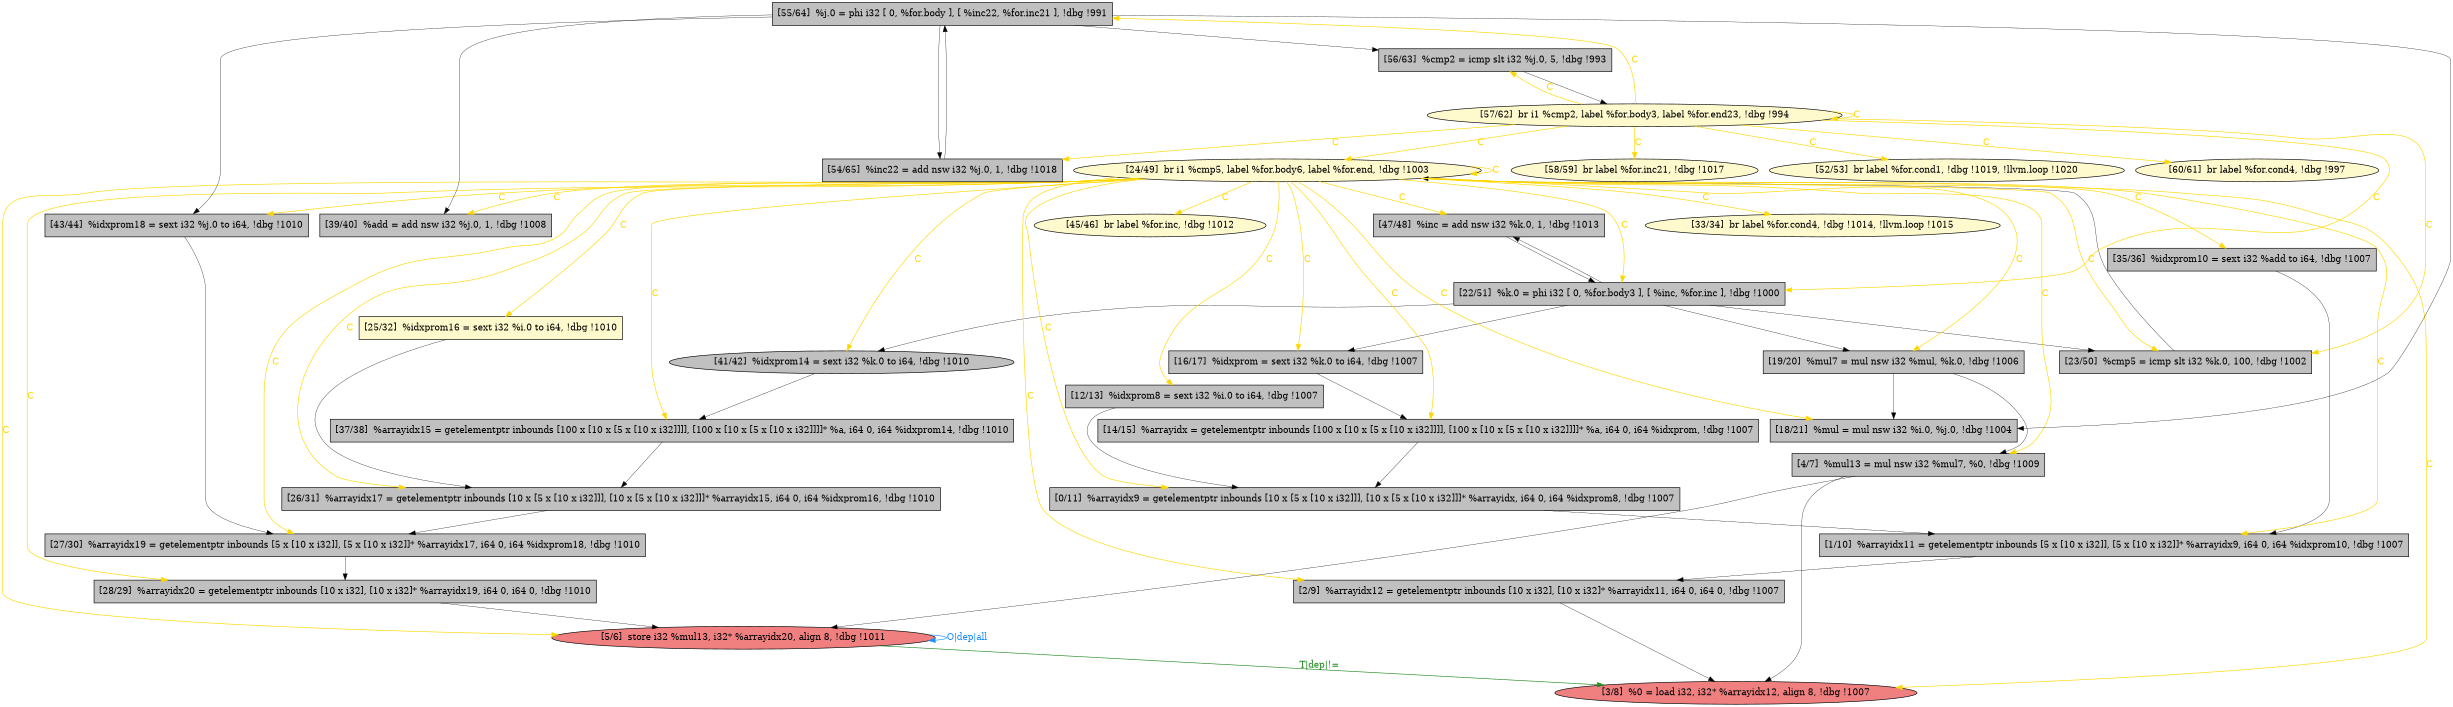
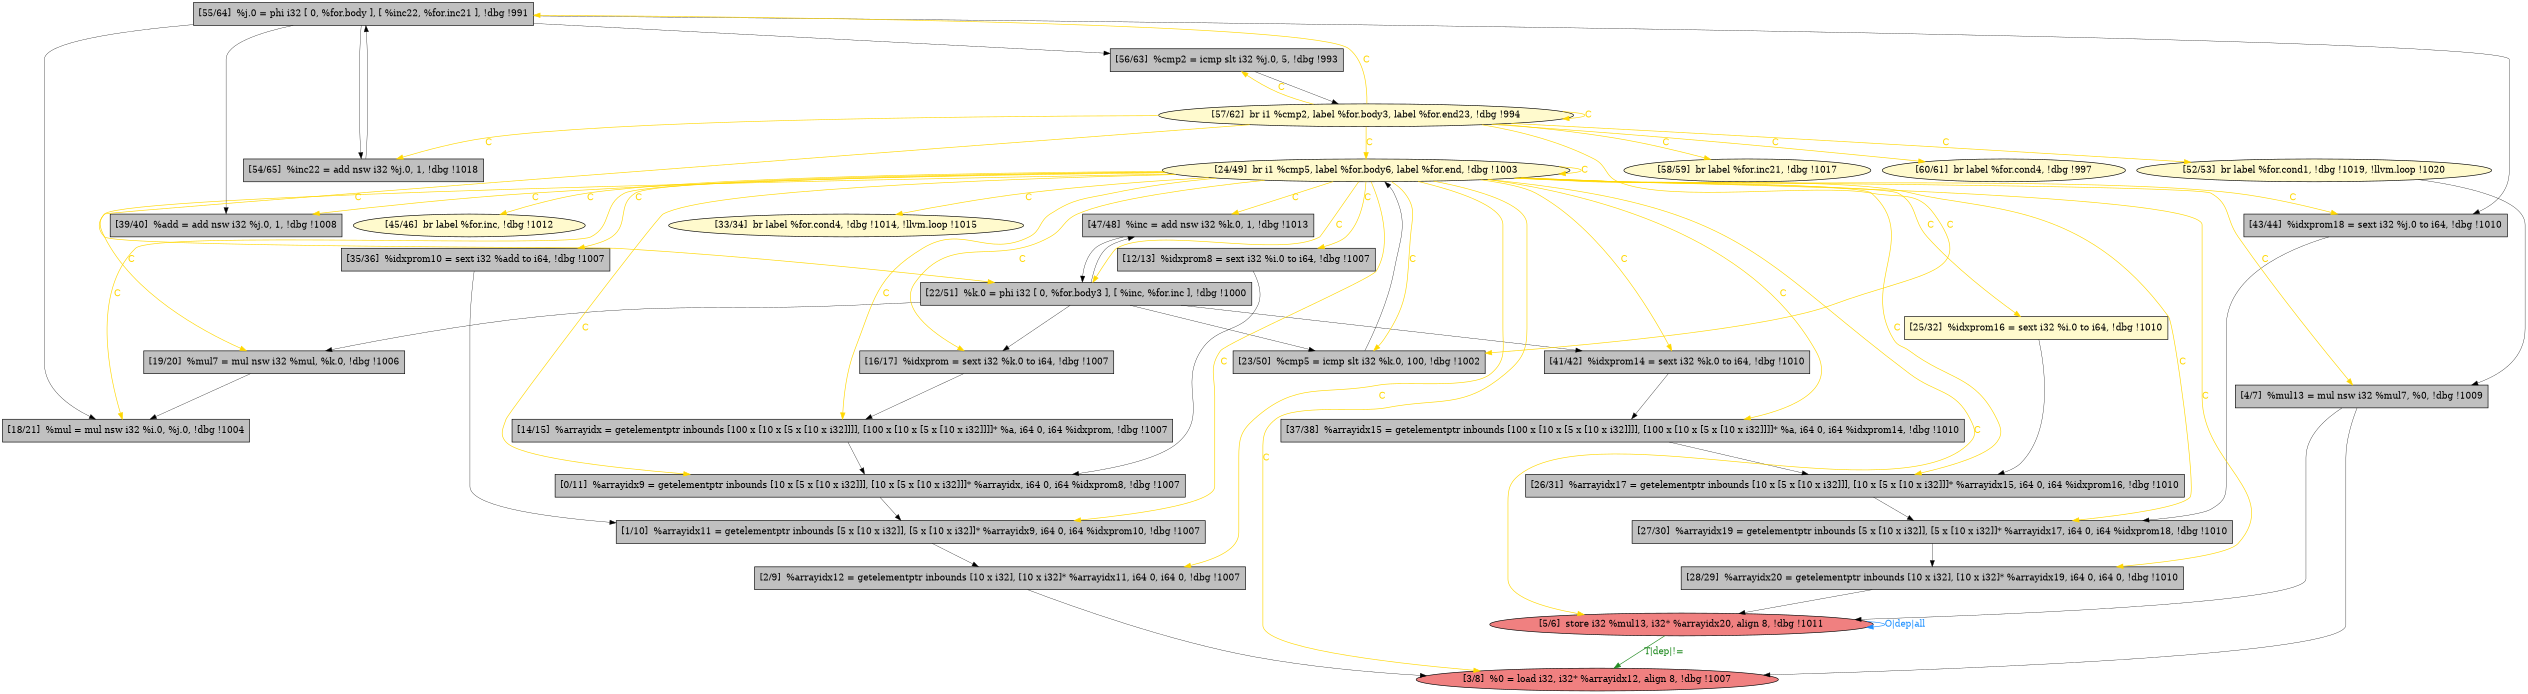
(842, 362) -> (1677, 362)
(2010, 404) -> (2525, 254)
